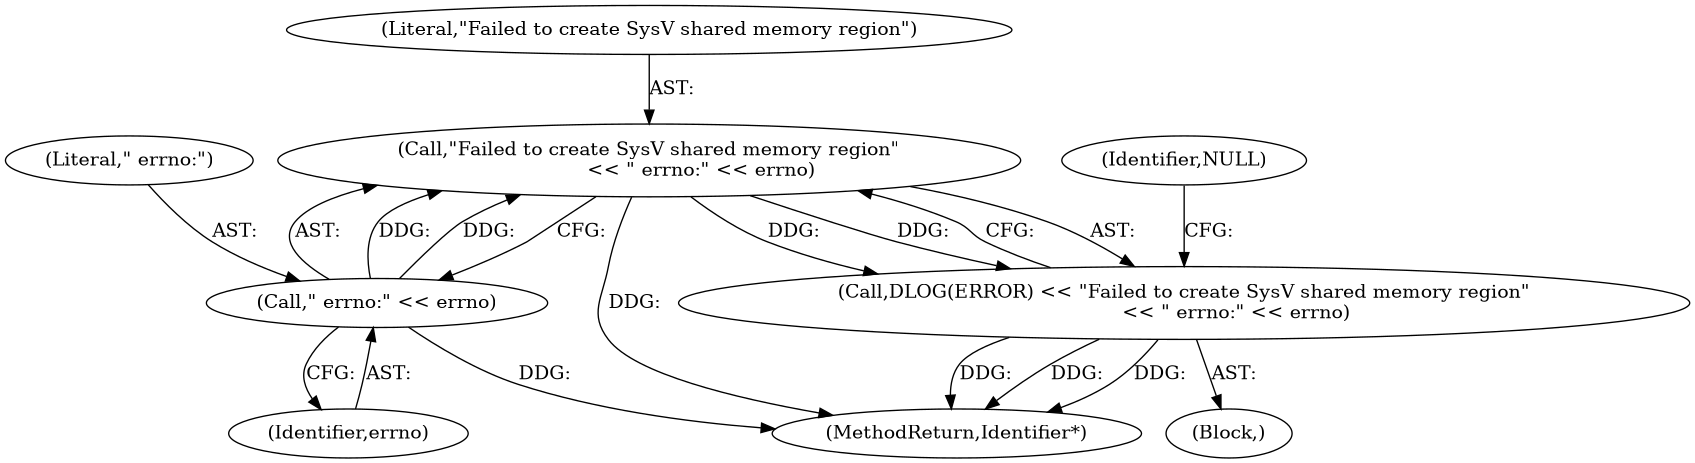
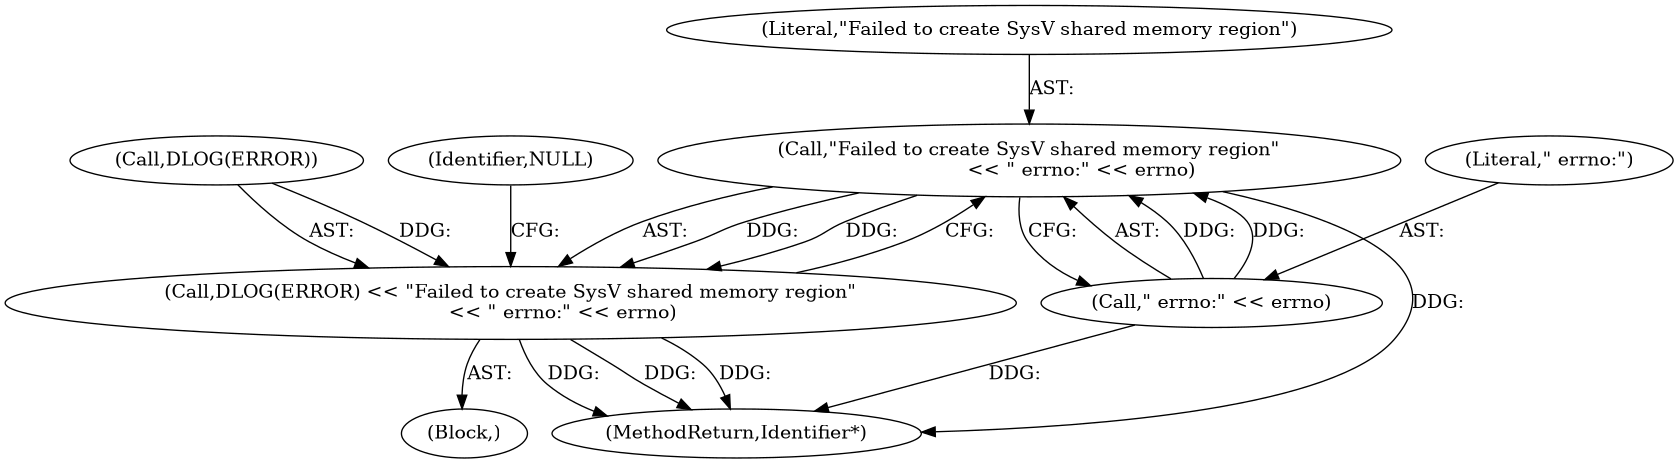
none -> (217, 160)
(348, 433) -> none
